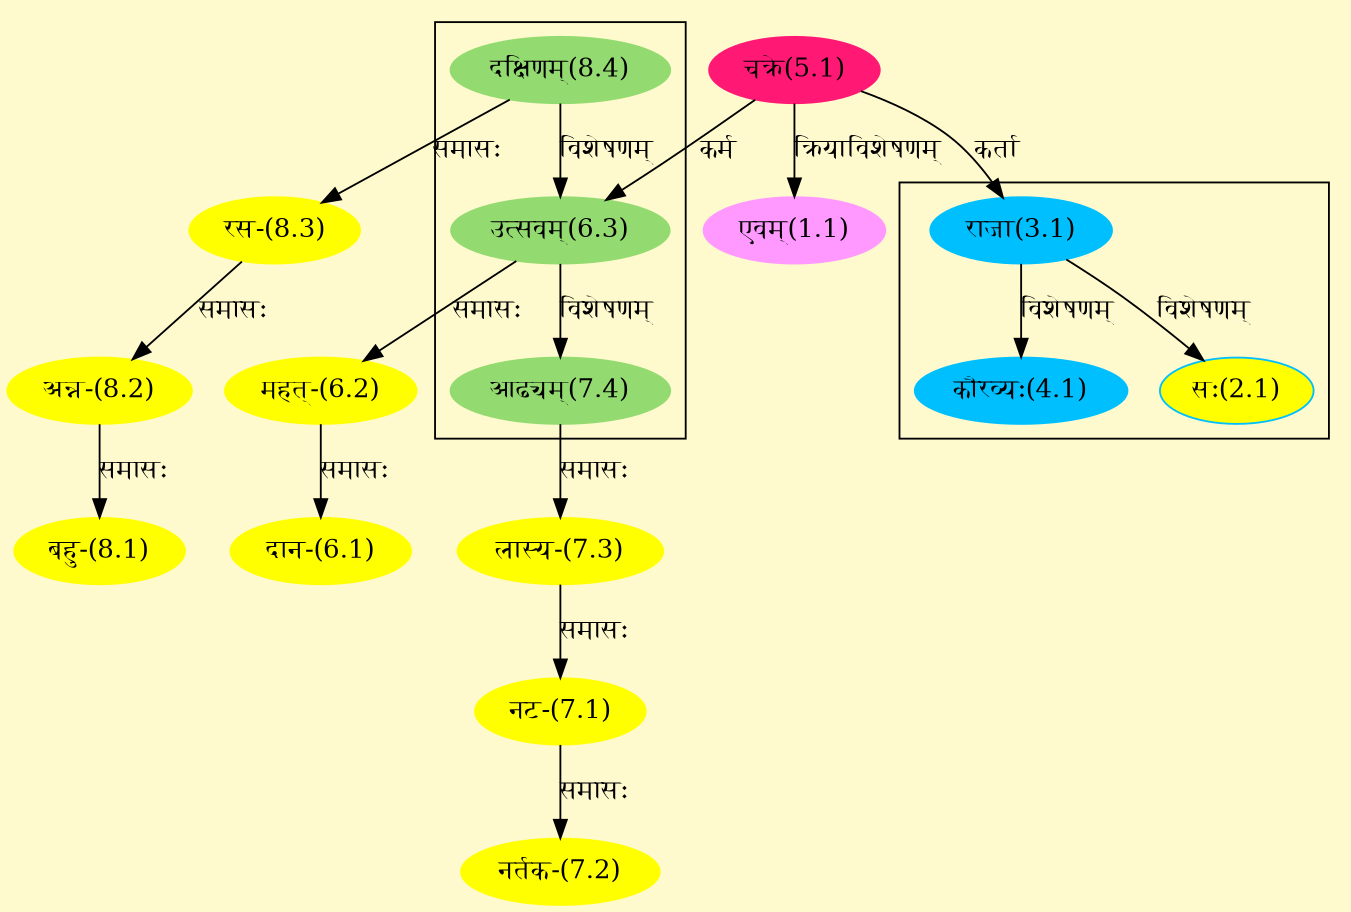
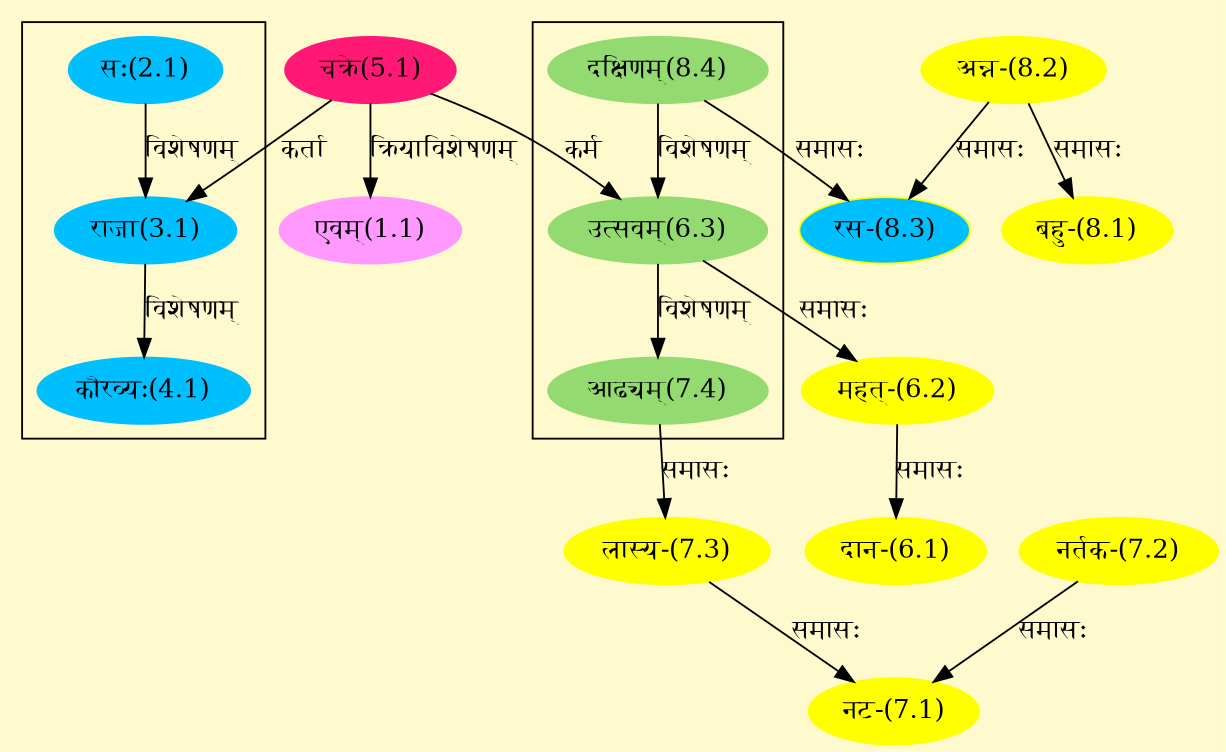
(275, 230) -> (885, 230)
(1129, 302) -> (146, 141)
(194, 304) -> (955, 143)
(1237, 391) -> (146, 70)
(560, 782) -> (1014, 626)
